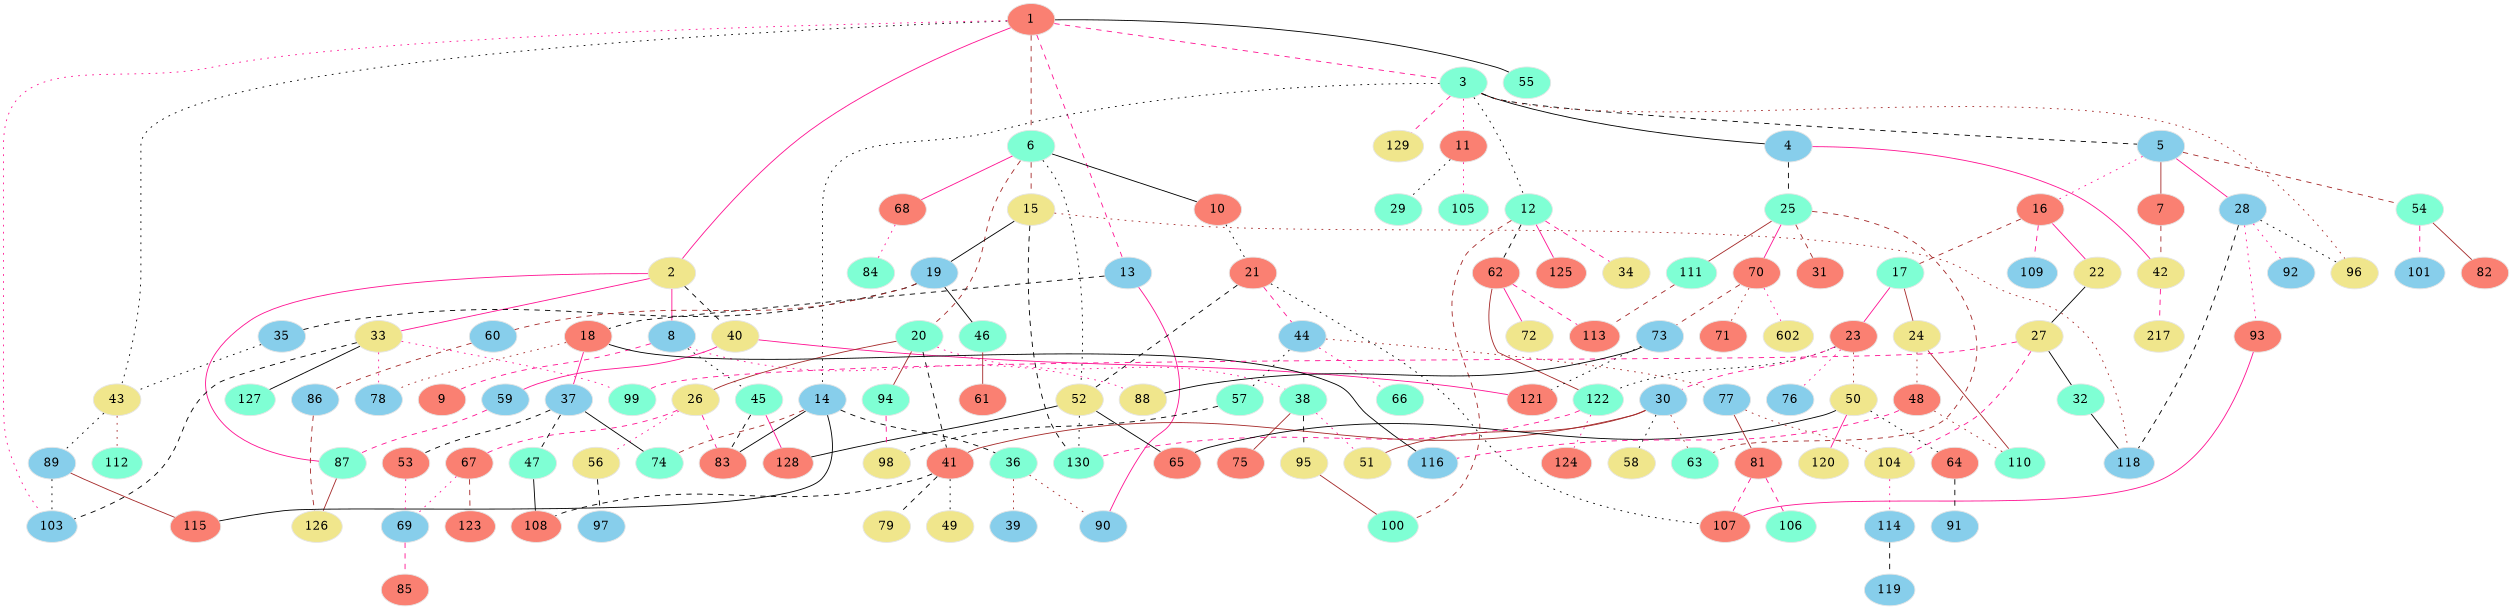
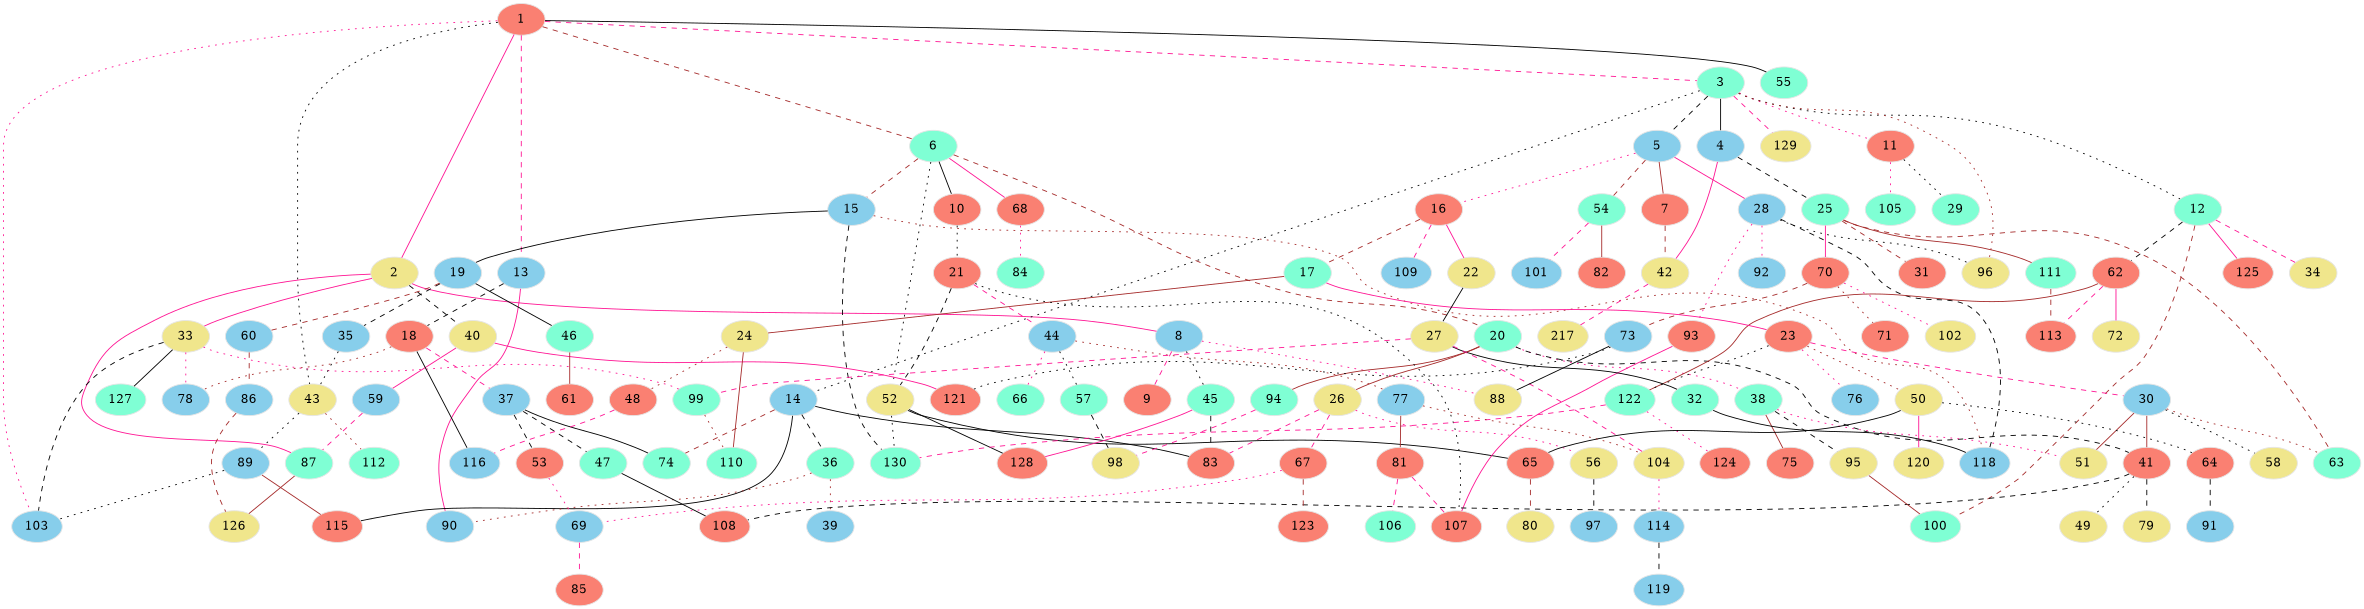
(1031, 210) -> (851, 210)
(1788, 336) -> (1950, 336)
(579, 367) -> (464, 372)
(1968, 431) -> (714, 432)
none -> (1530, 527)
